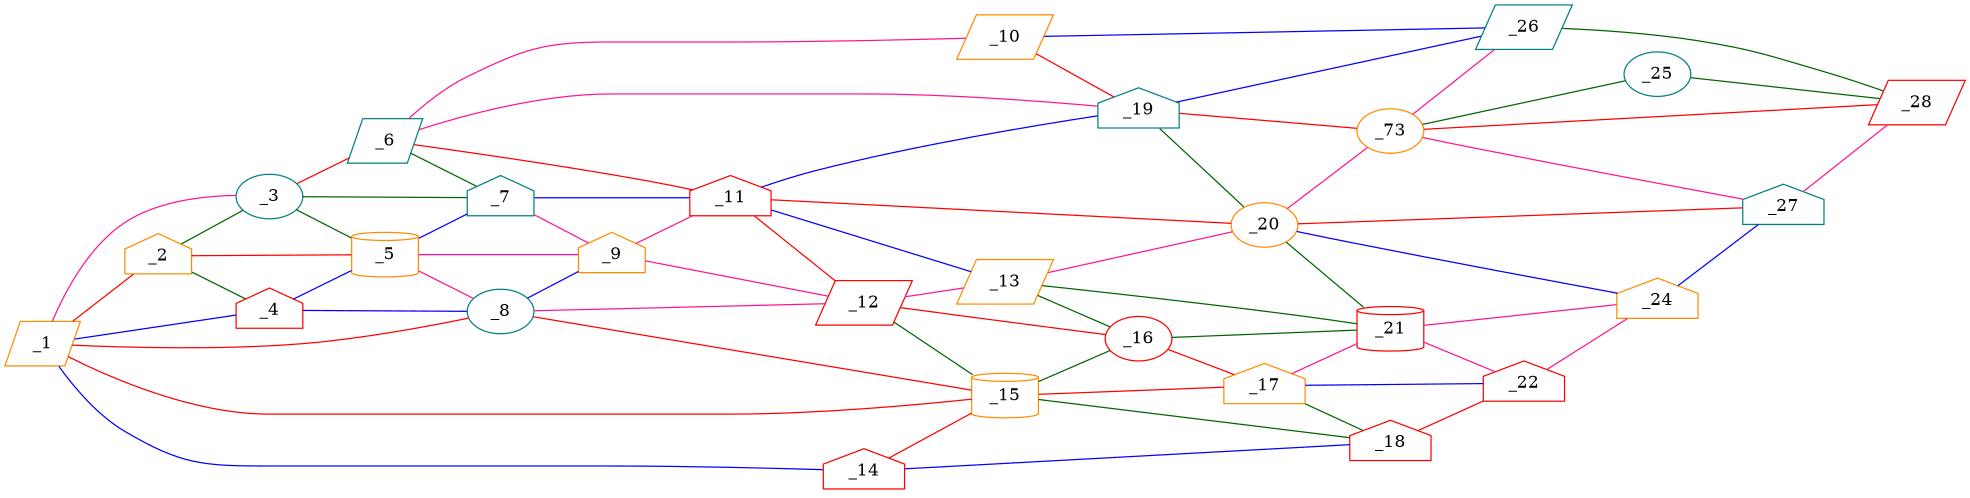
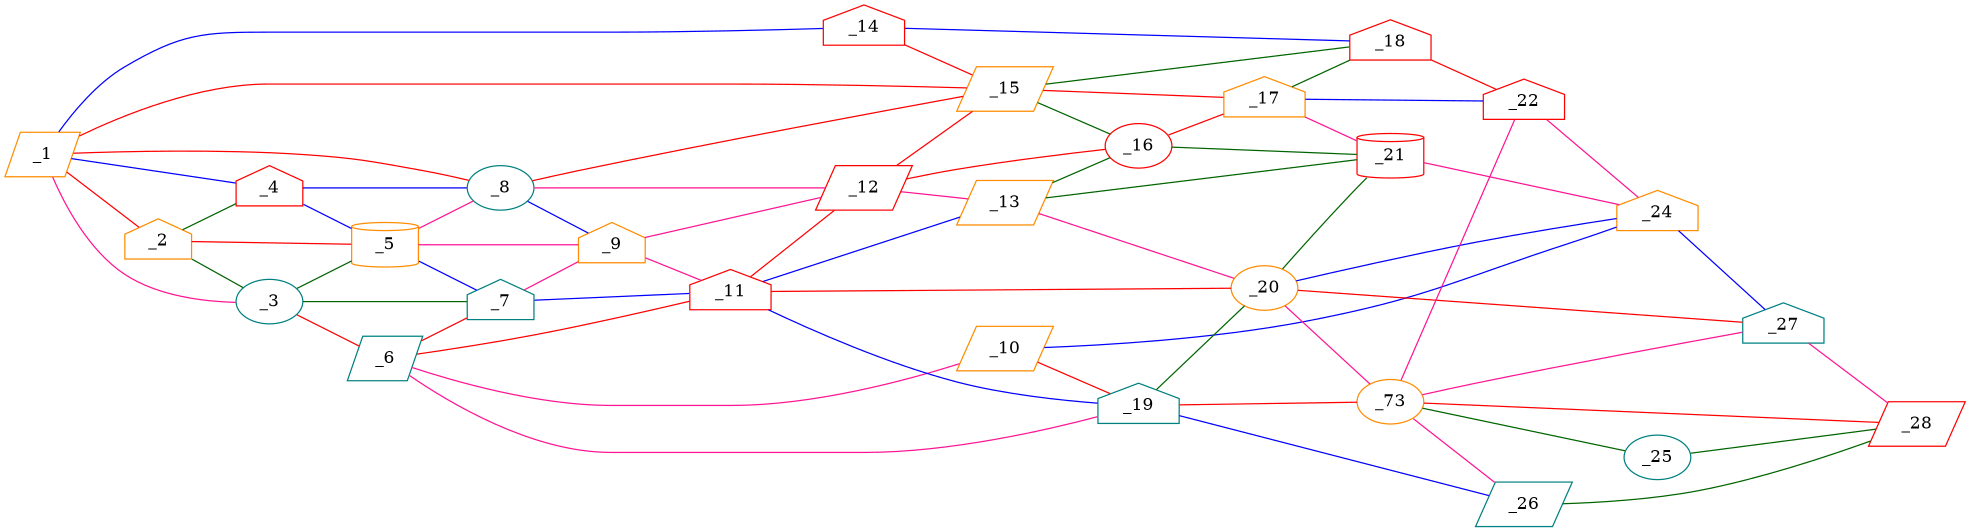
(1265, 32) -> (1336, 315)
(444, 170) -> (444, 329)
(933, 348) -> (935, 138)
(1460, 357) -> (1455, 256)
(1005, 396) -> (1005, 89)
